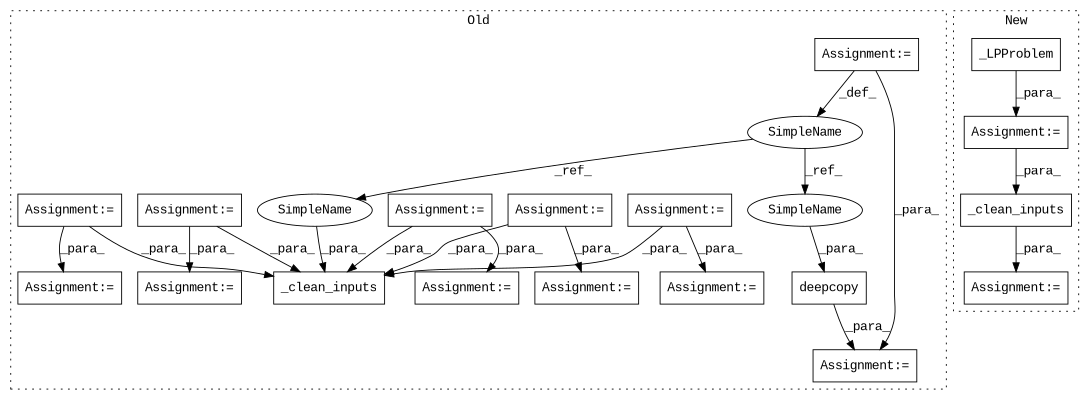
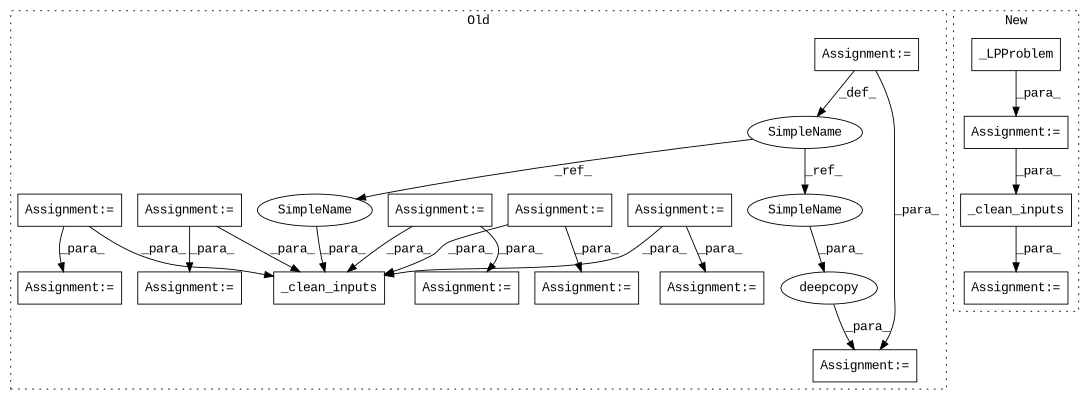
(829, 288) -> (829, 288)
